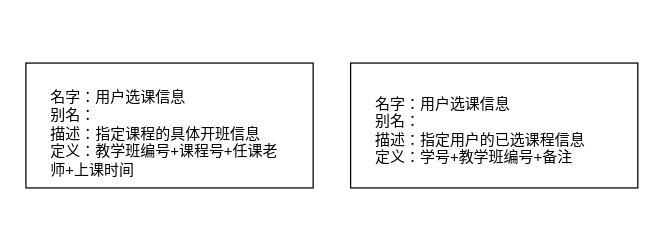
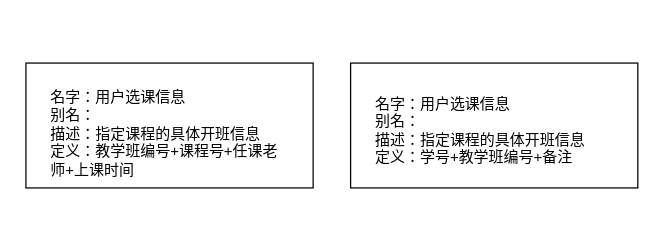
(481, 55) -> (481, 55)
